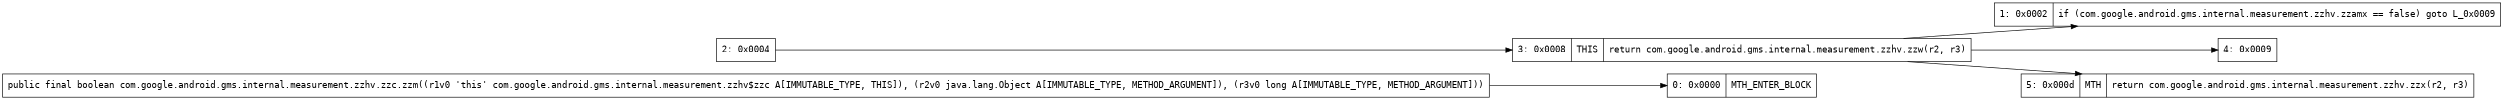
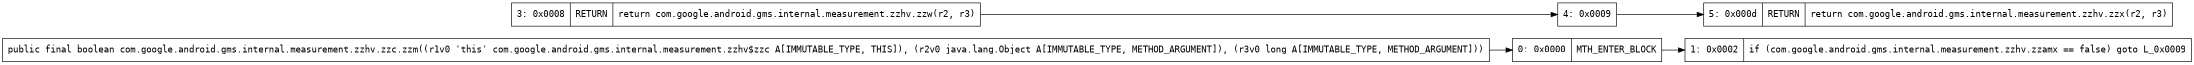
(1987, 32) -> (1670, 50)
(746, 50) -> none
(1587, 50) -> (592, 14)
(1991, 68) -> (1657, 15)
(2093, 85) -> (1784, 14)
